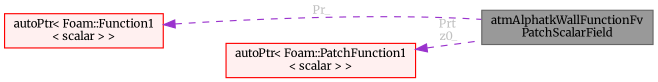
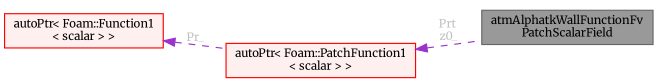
(328, 17) -> (200, 45)
